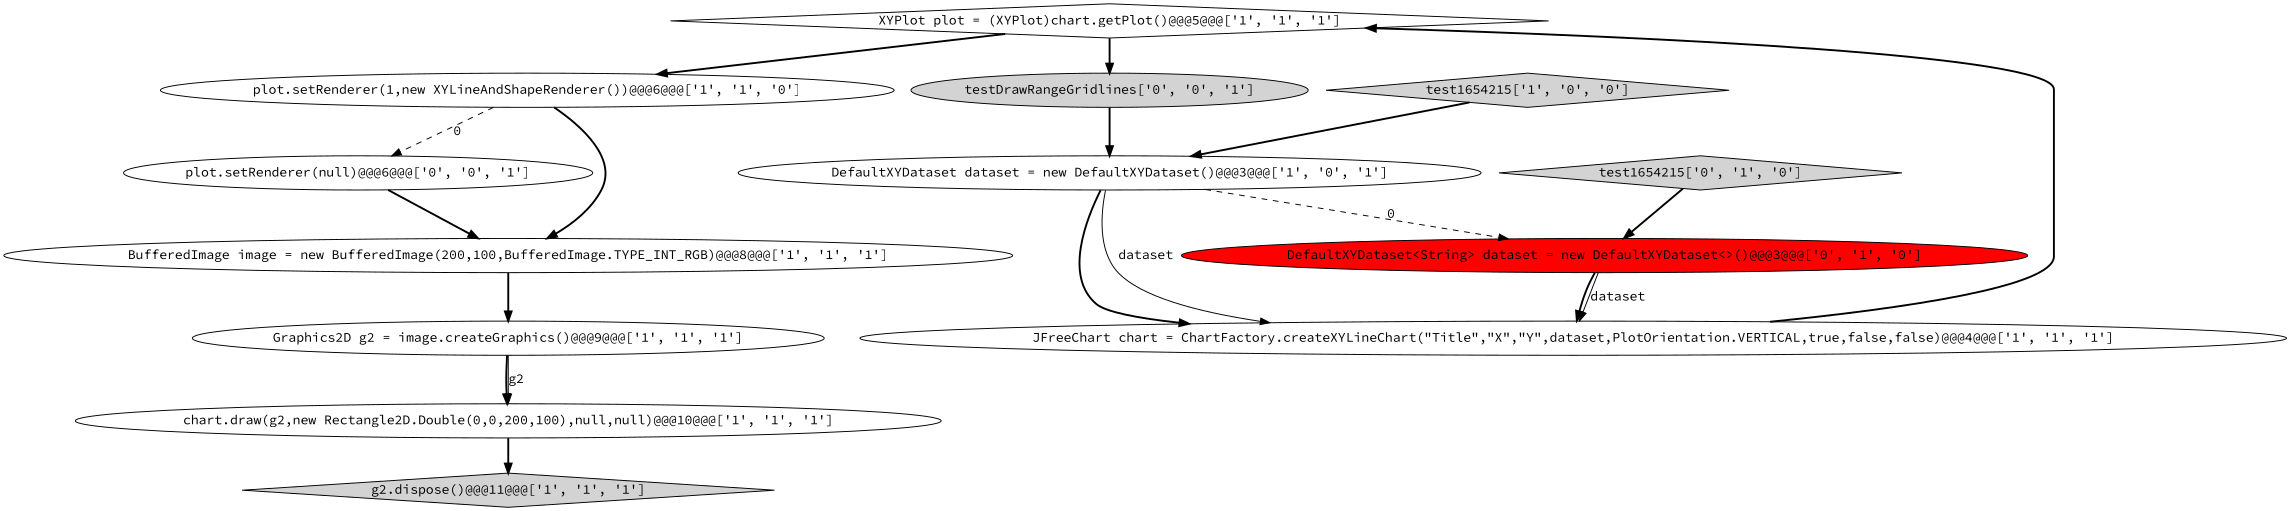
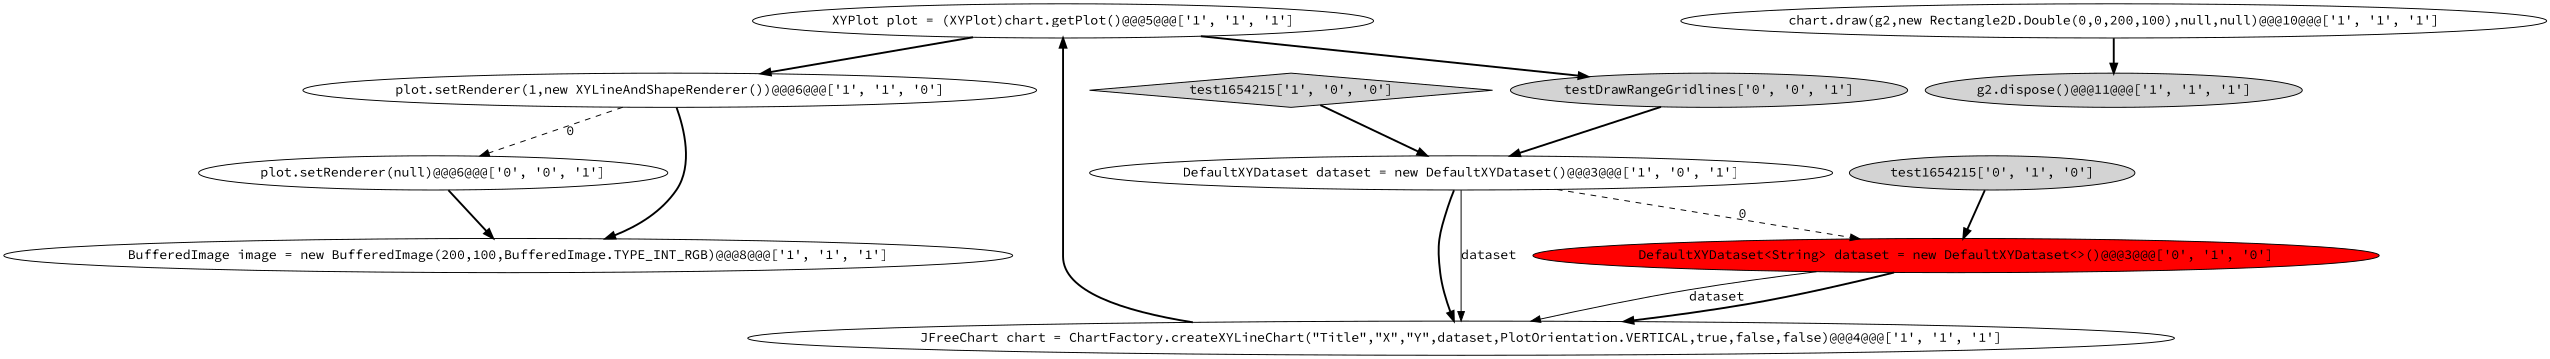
(1110, 21) -> (1063, 21)
(1701, 173) -> (1992, 173)
(508, 338) -> none
(508, 490) -> (2114, 90)
